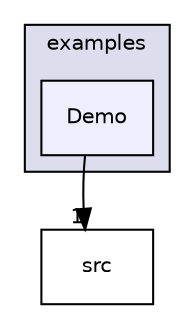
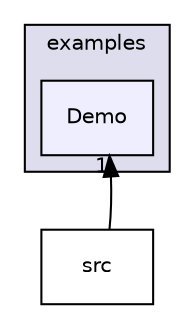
(83, 185) -> (111, 203)
